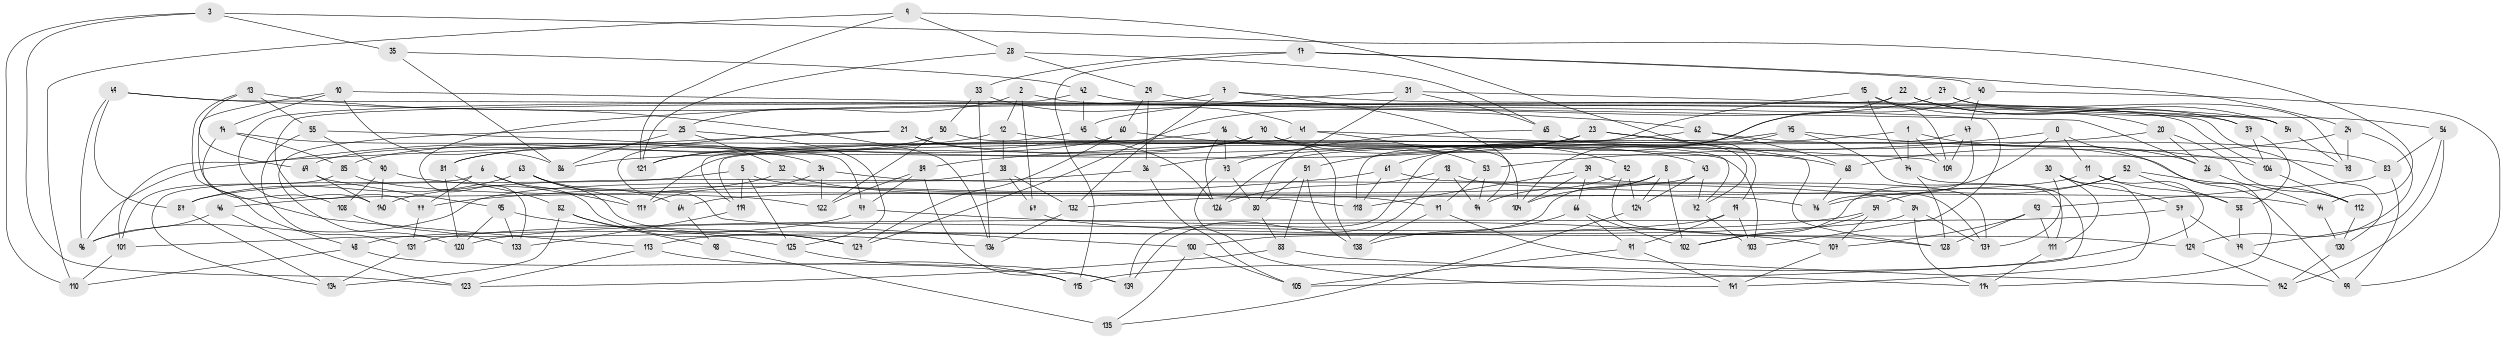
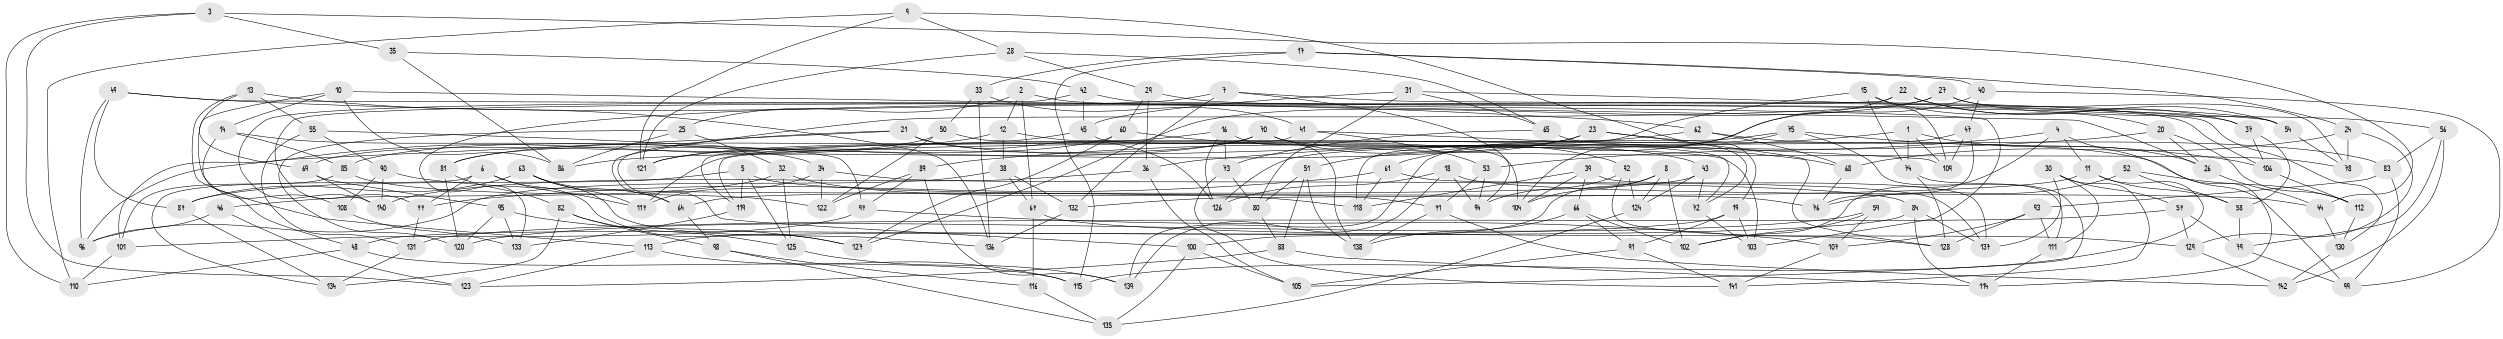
none -> (1197, 117)
(2058, 130) -> (2058, 130)
(858, 160) -> (787, 209)
(2013, 189) -> none
none -> (1033, 287)
